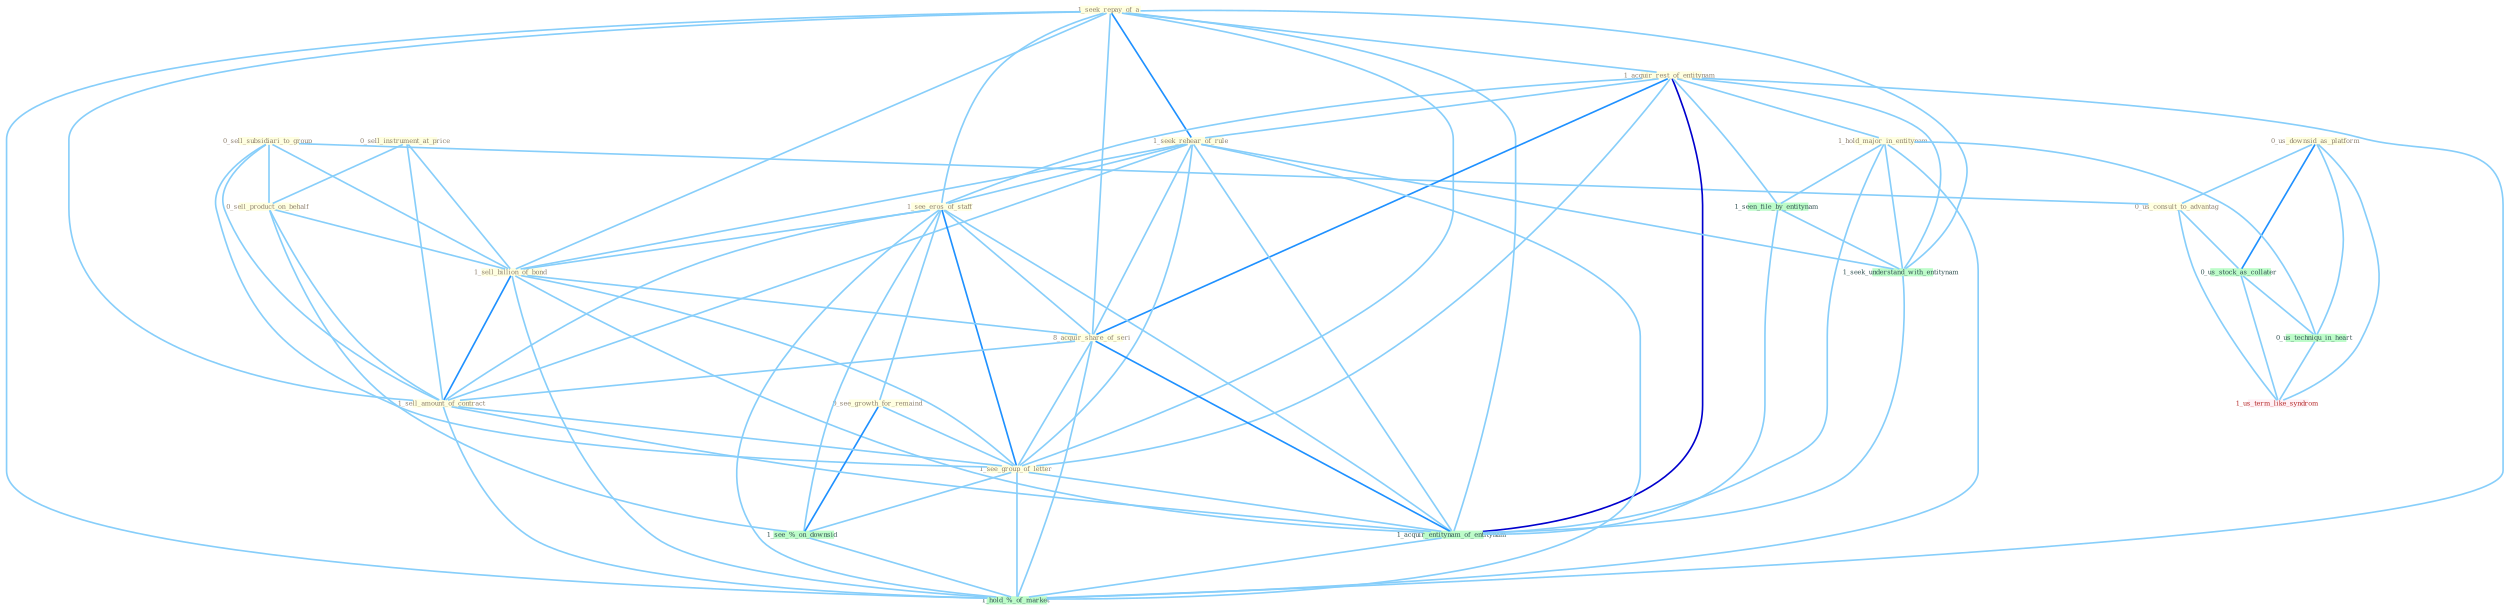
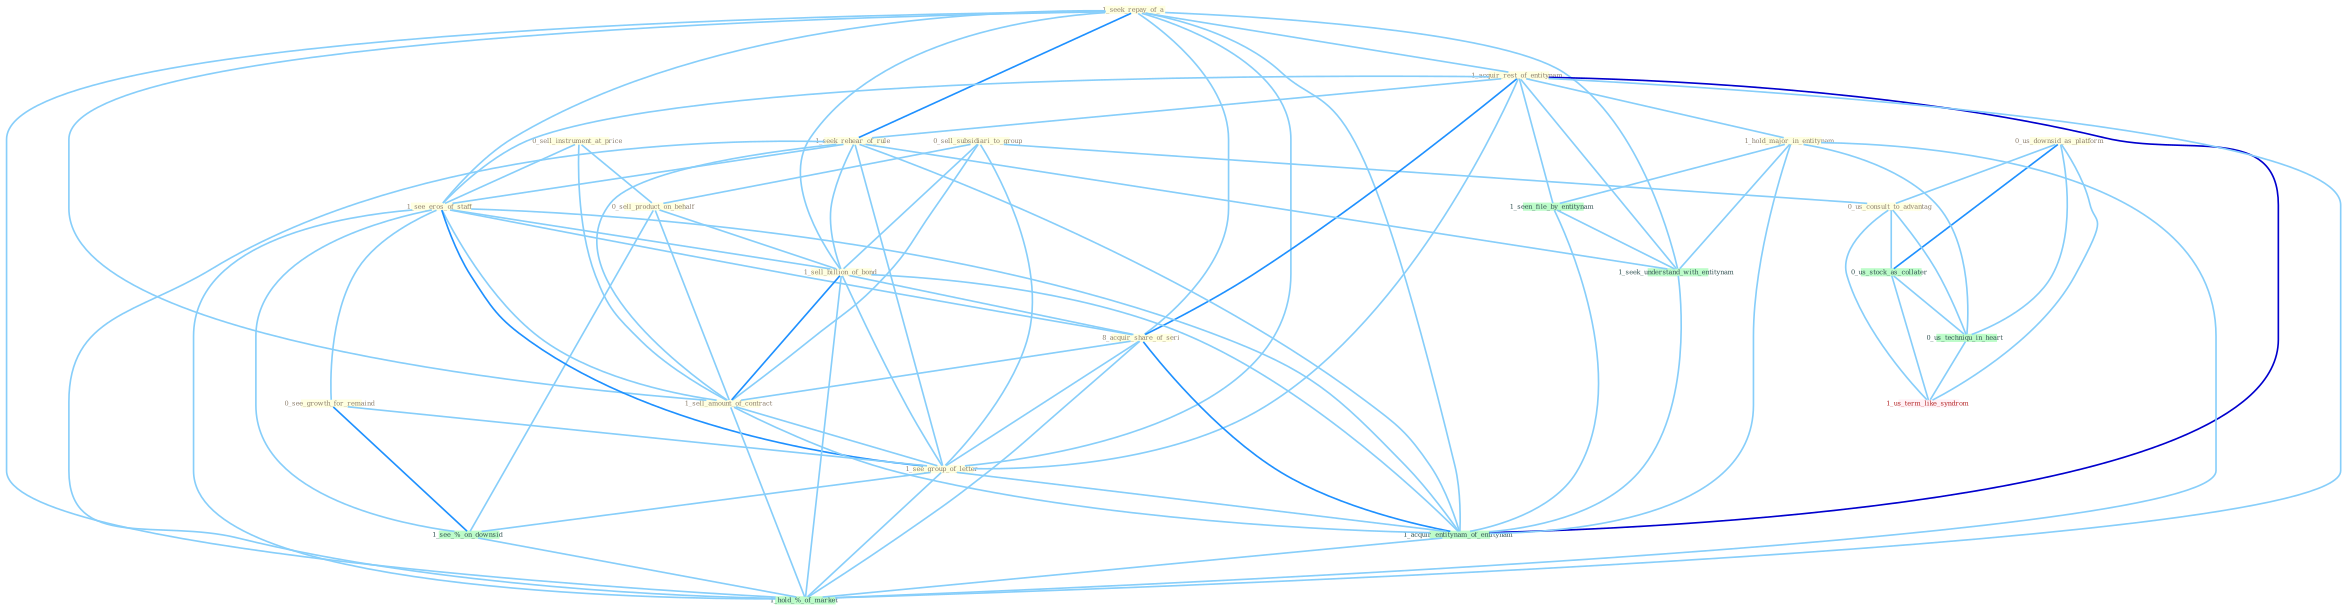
(459, 207) -> (500, 178)
(1142, 240) -> none
none -> (1935, 269)
